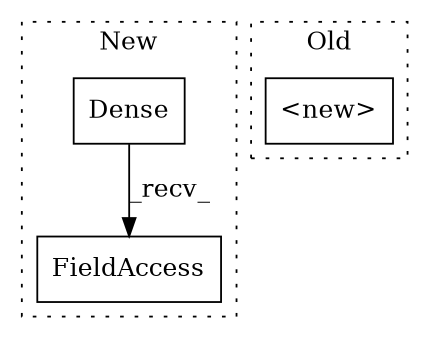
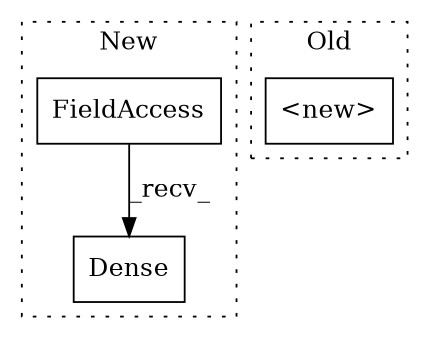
(129, 181) -> (129, 181)
